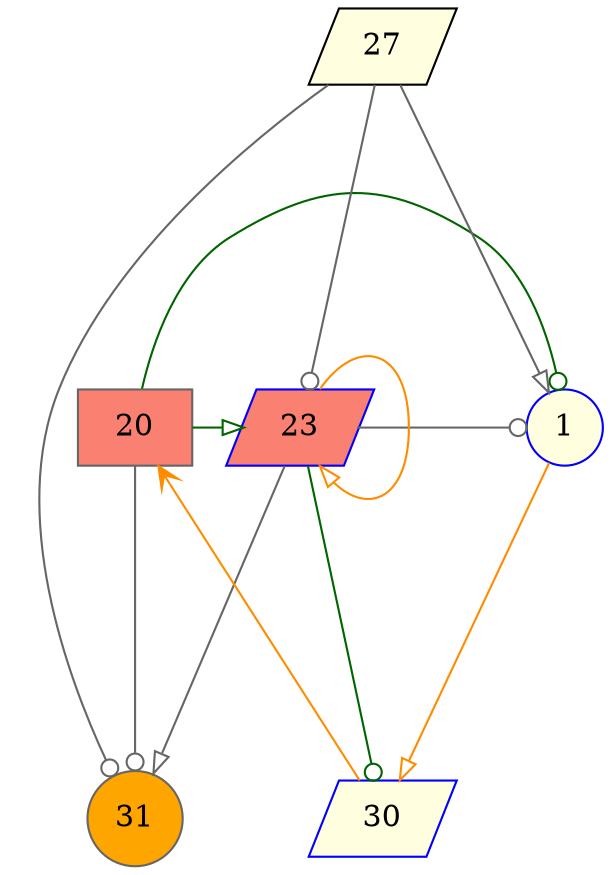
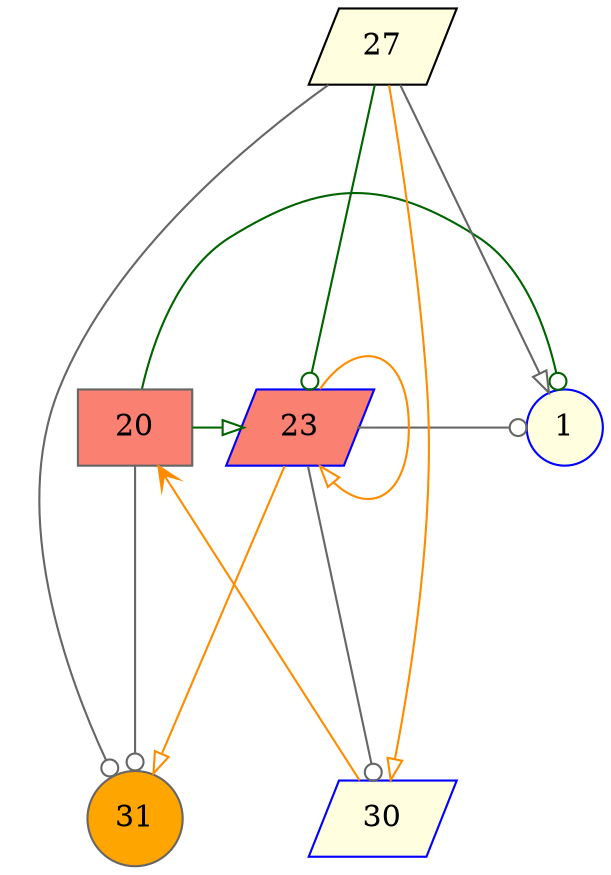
(343, 228) -> (343, 228)
(223, 610) -> (223, 610)
(479, 612) -> (428, 405)
(340, 615) -> (340, 615)
